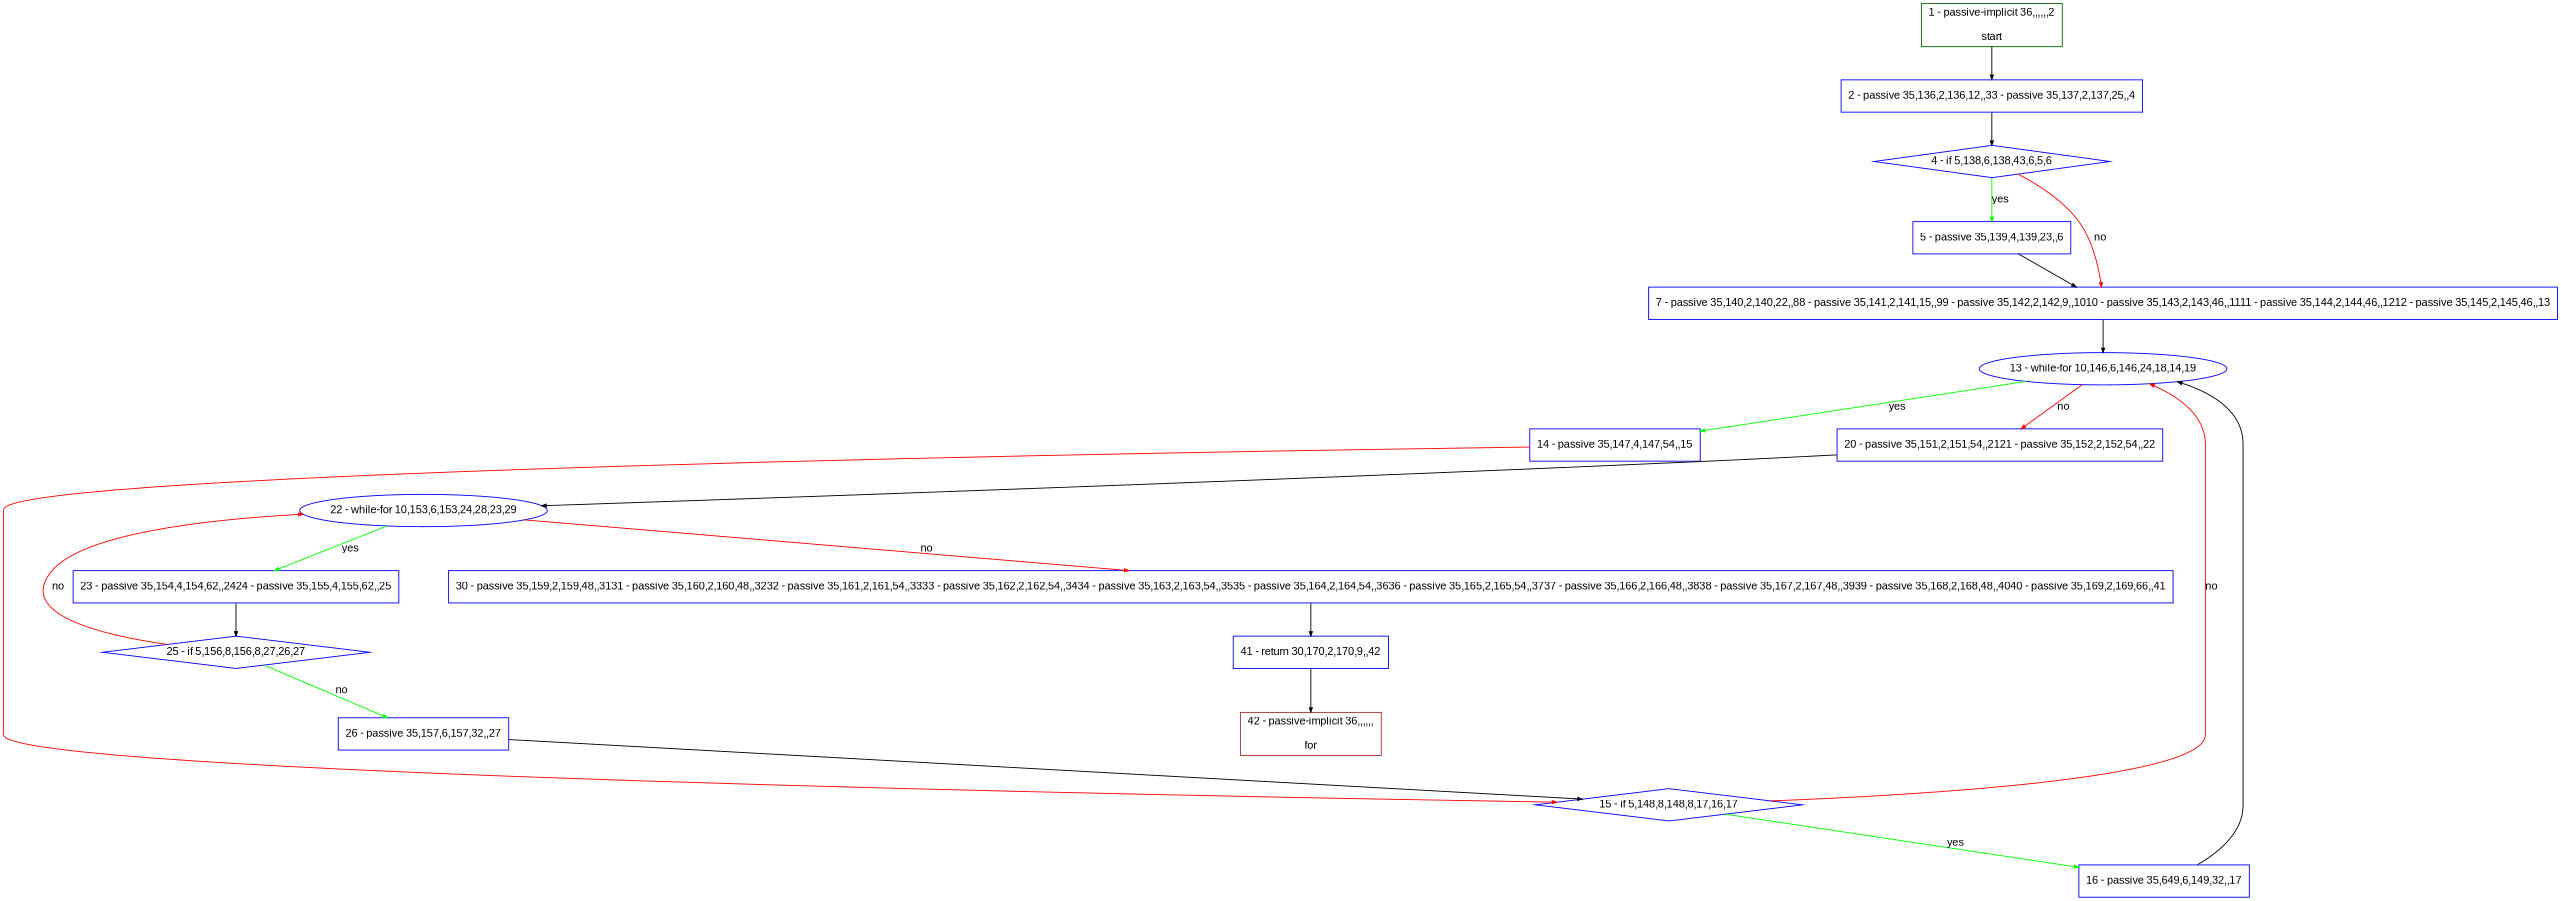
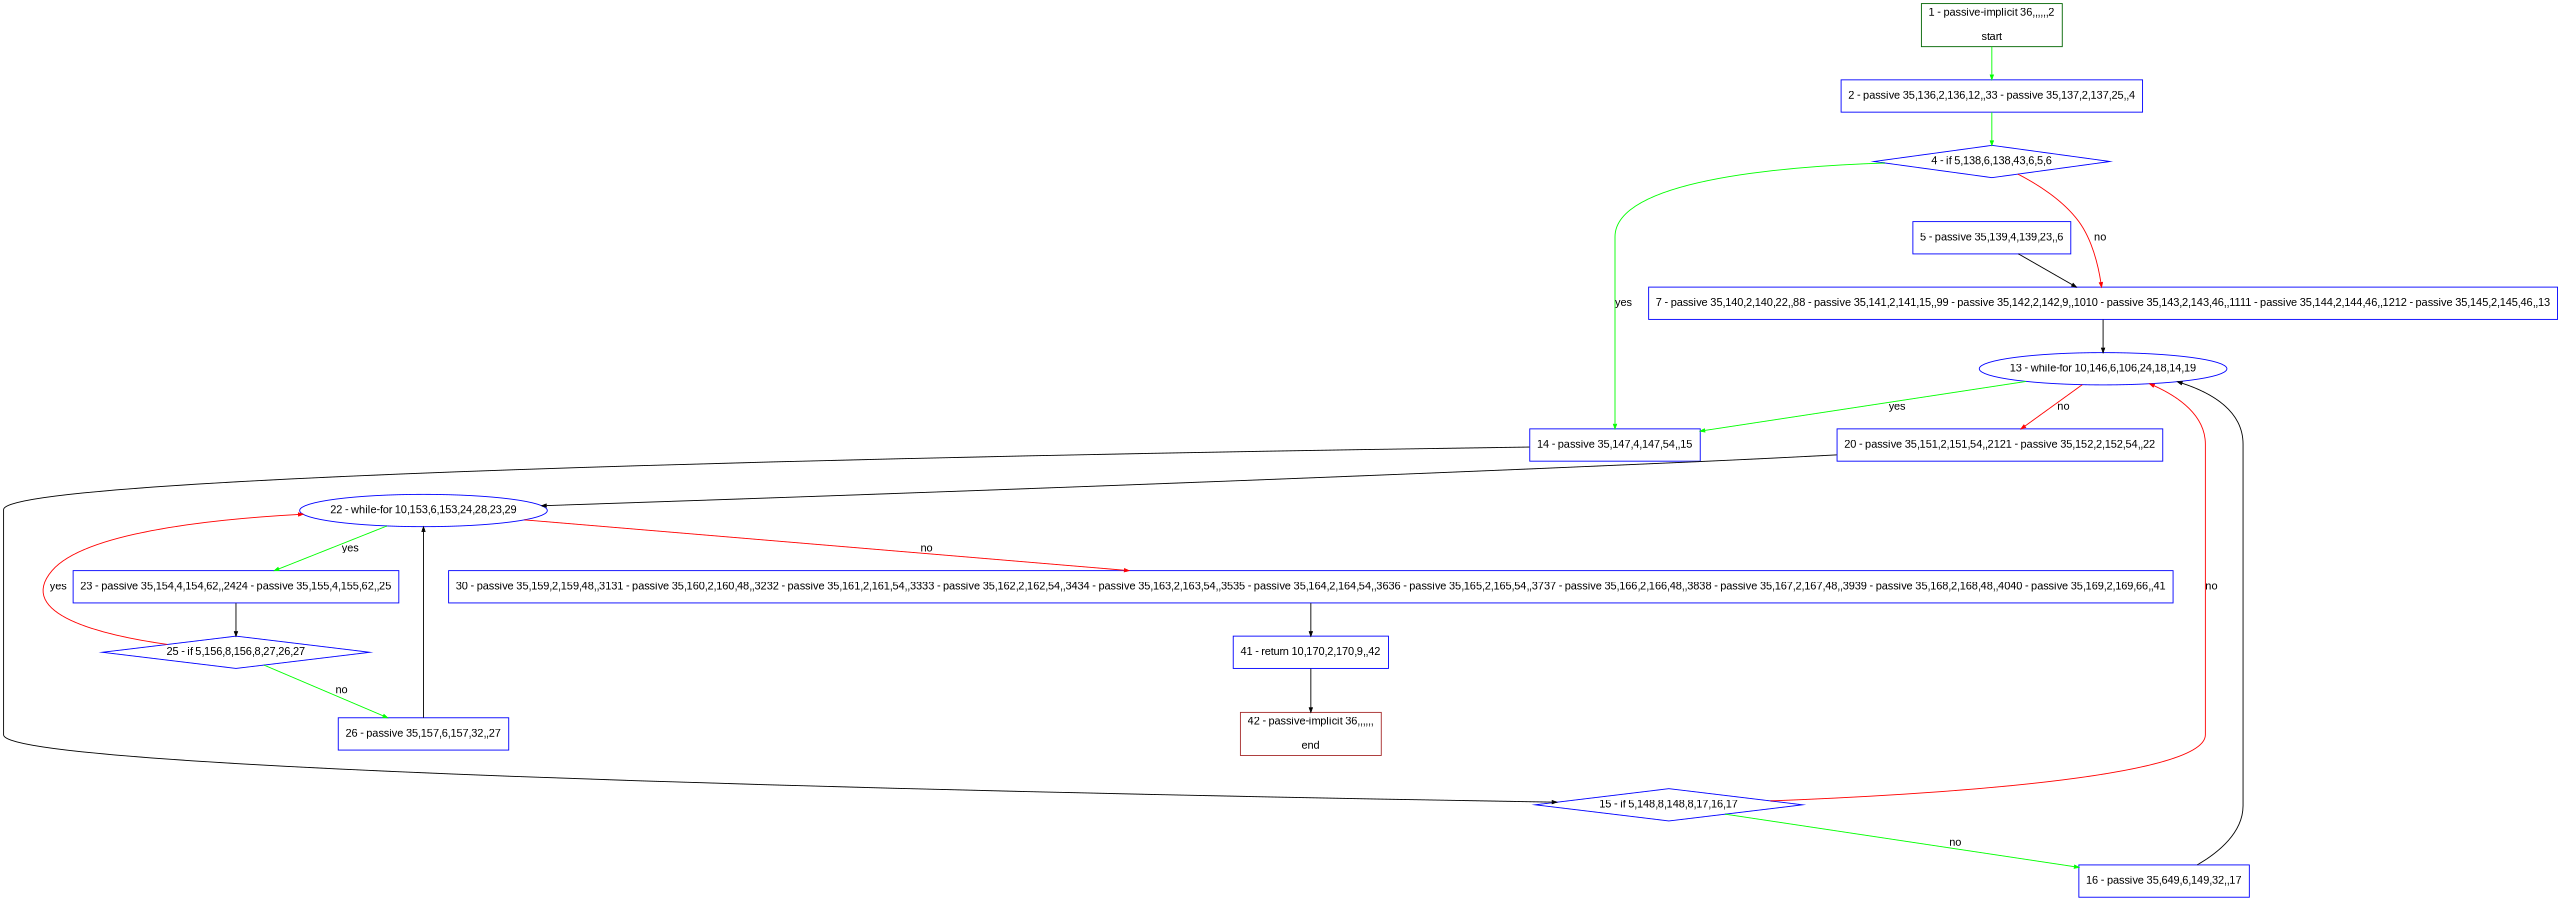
(1992, 61) -> (1992, 61)
(1992, 127) -> (1992, 127)
(1992, 197) -> (1649, 199)
(2103, 369) -> (2103, 369)
(58, 587) -> (58, 587)
(4, 634) -> (4, 634)
(1311, 652) -> (1311, 652)
(1311, 734) -> (1311, 734)
(1043, 769) -> (423, 625)
(1955, 843) -> (1955, 843)
